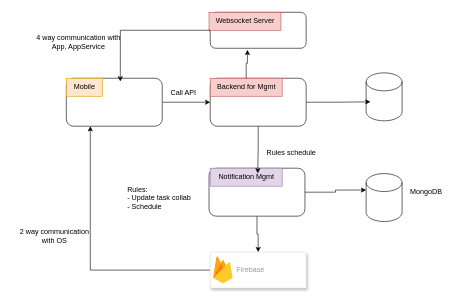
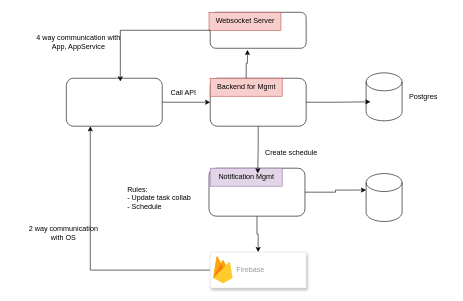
(84, 87) -> none
none -> (423, 97)
(292, 153) -> (292, 153)
(426, 192) -> none
(54, 236) -> (63, 233)
